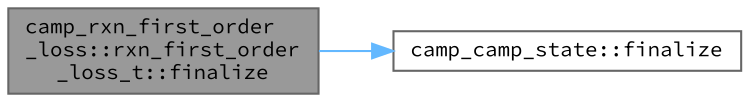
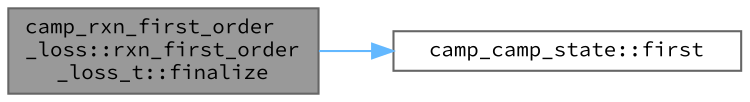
(567, 51) -> (567, 51)
